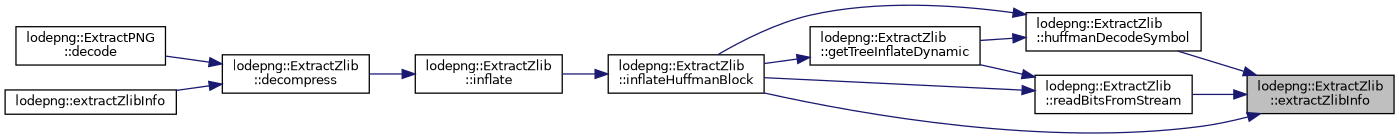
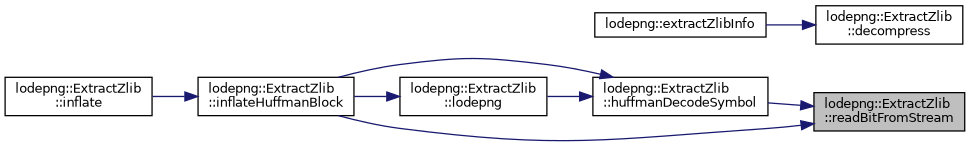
(91, 46) -> none
(895, 46) -> (473, 96)
(386, 74) -> none
(1114, 94) -> none
(1321, 94) -> (889, 112)
